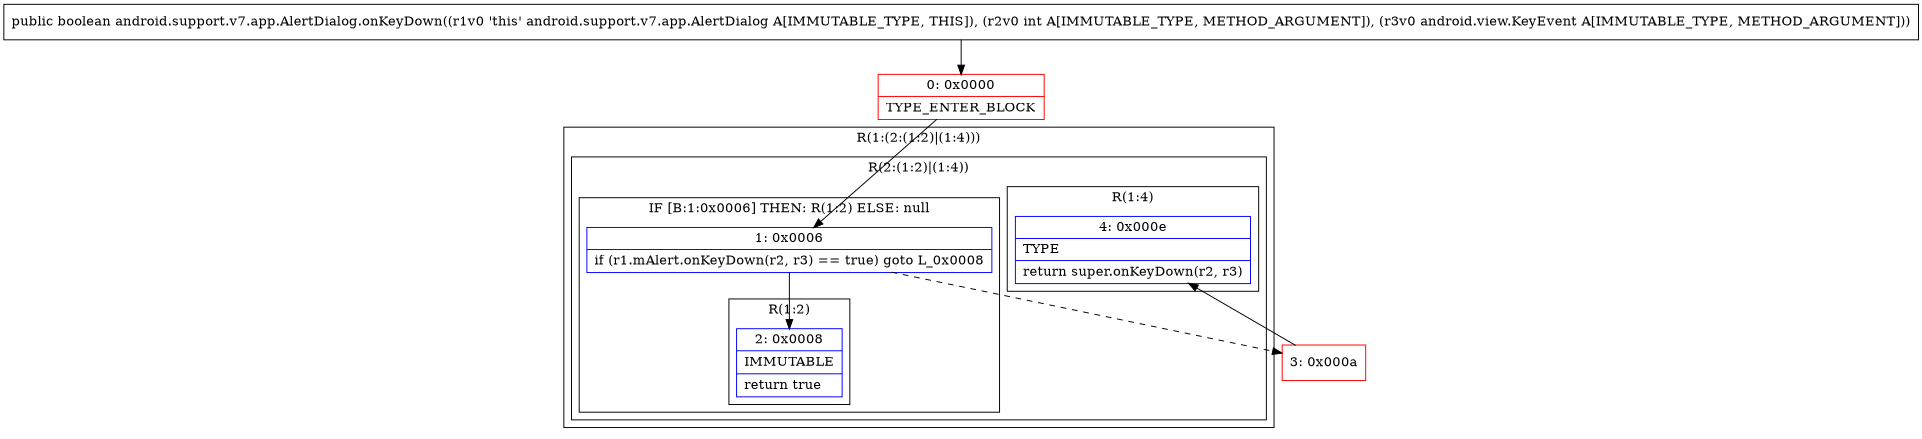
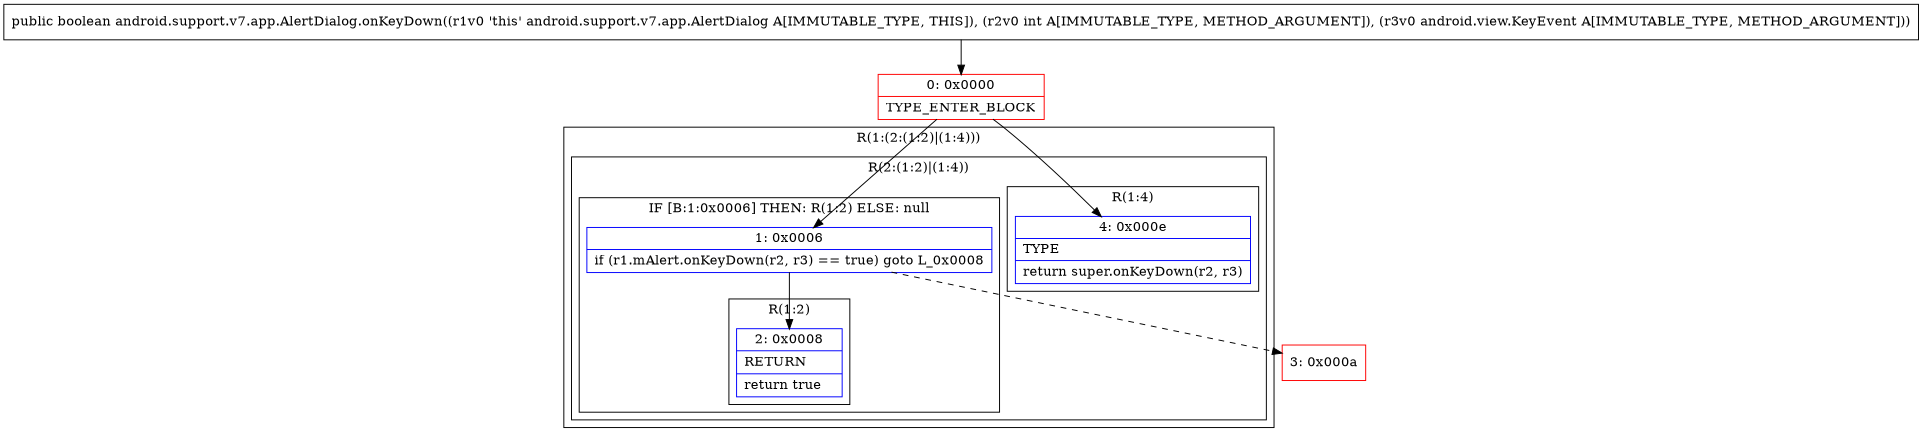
(1246, 317) -> (1045, 163)
(789, 362) -> (775, 362)
